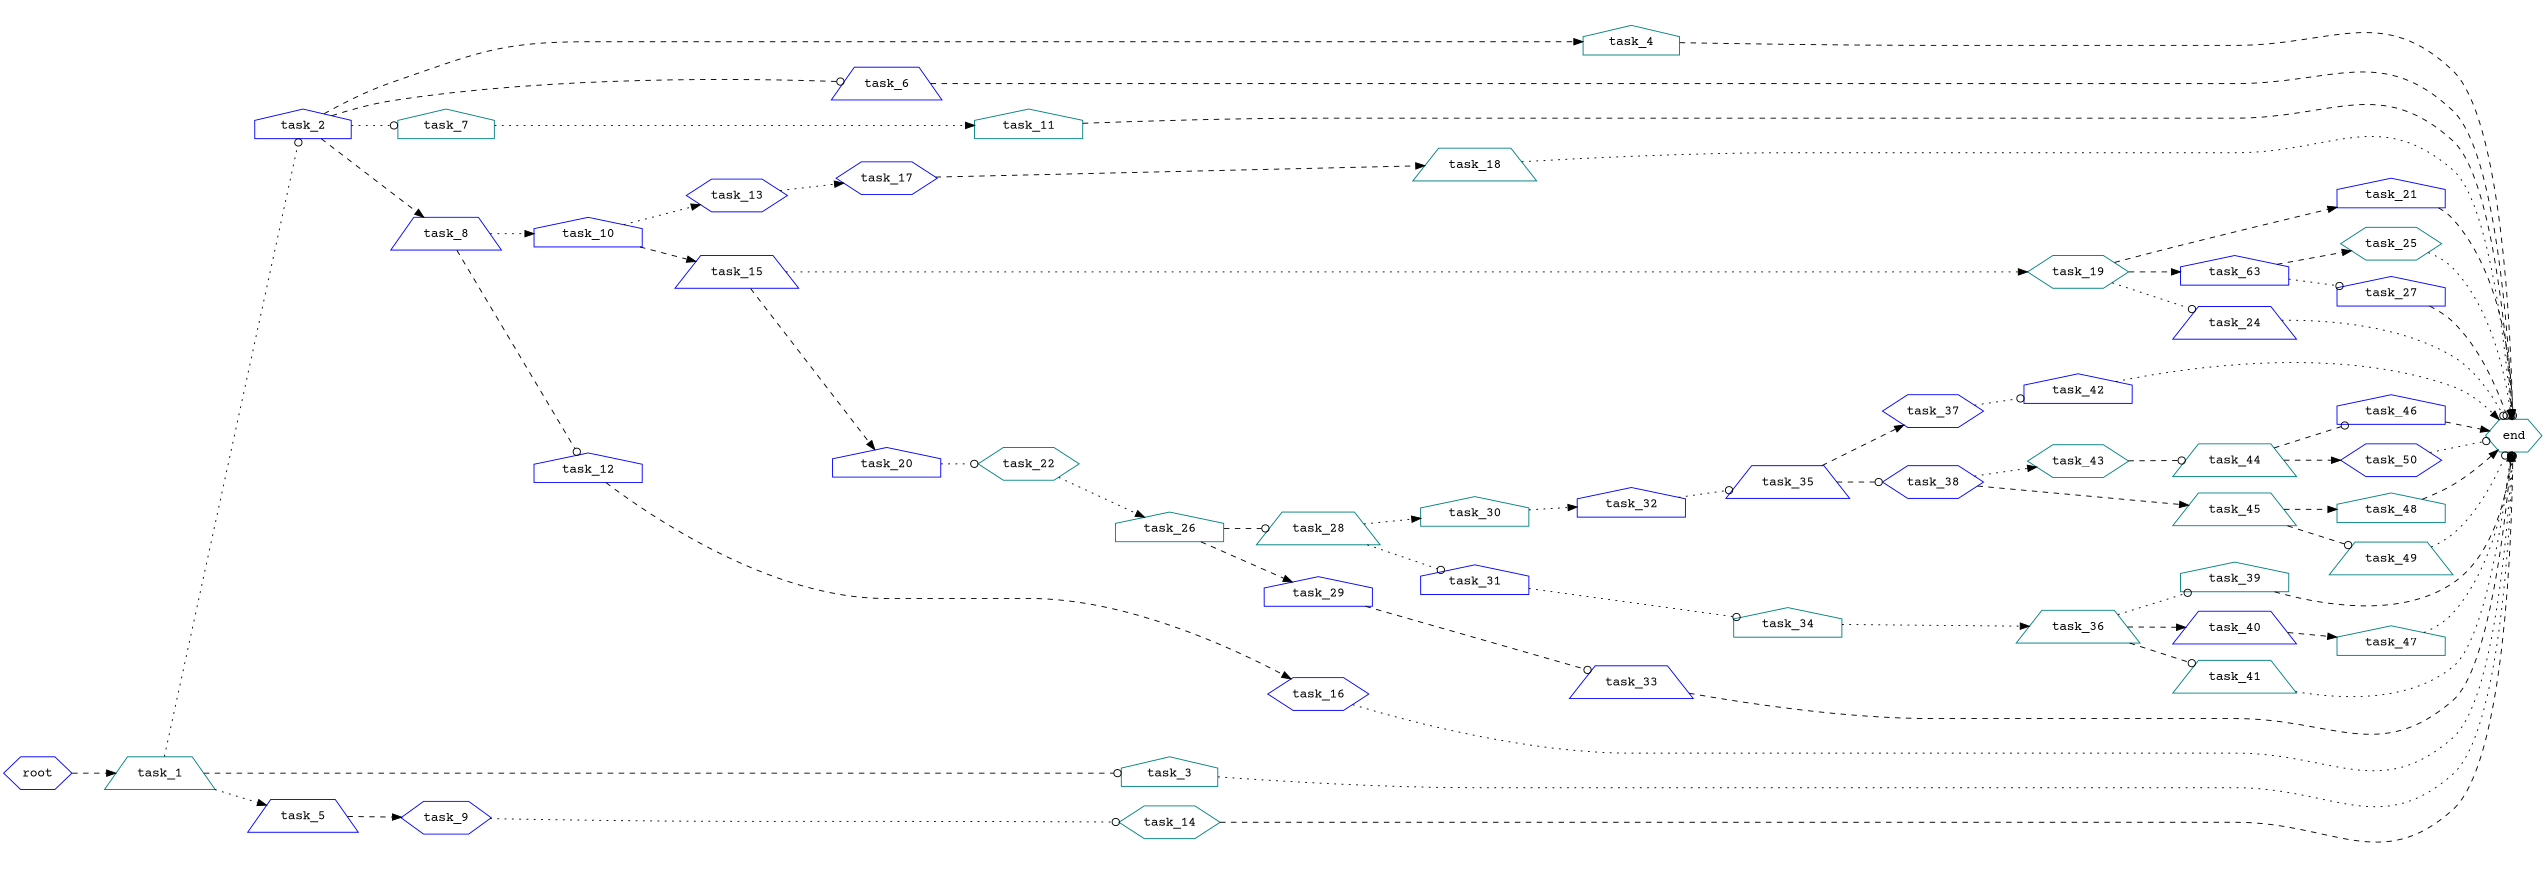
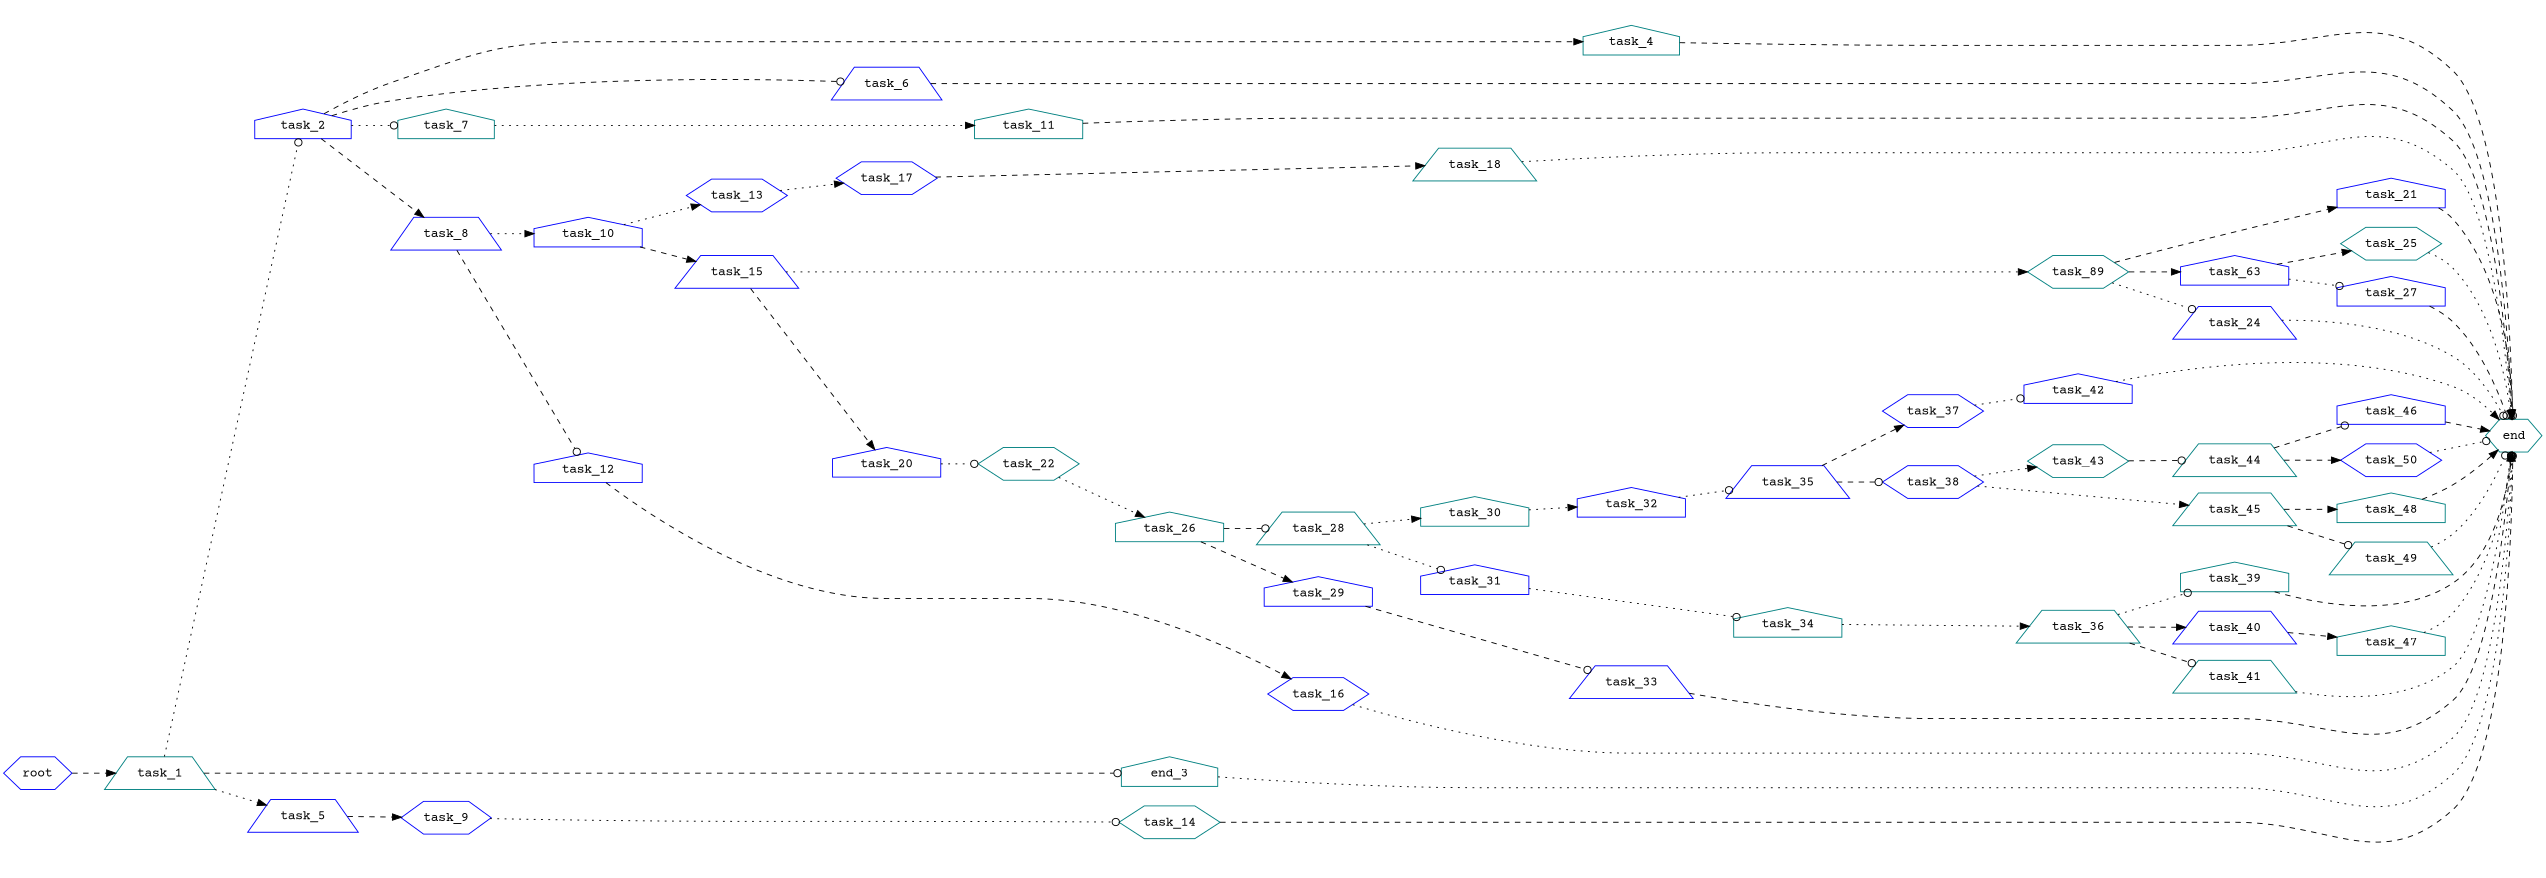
(2078, 272) -> (2078, 272)
(2078, 495) -> (2078, 495)
(1170, 773) -> (1170, 773)
